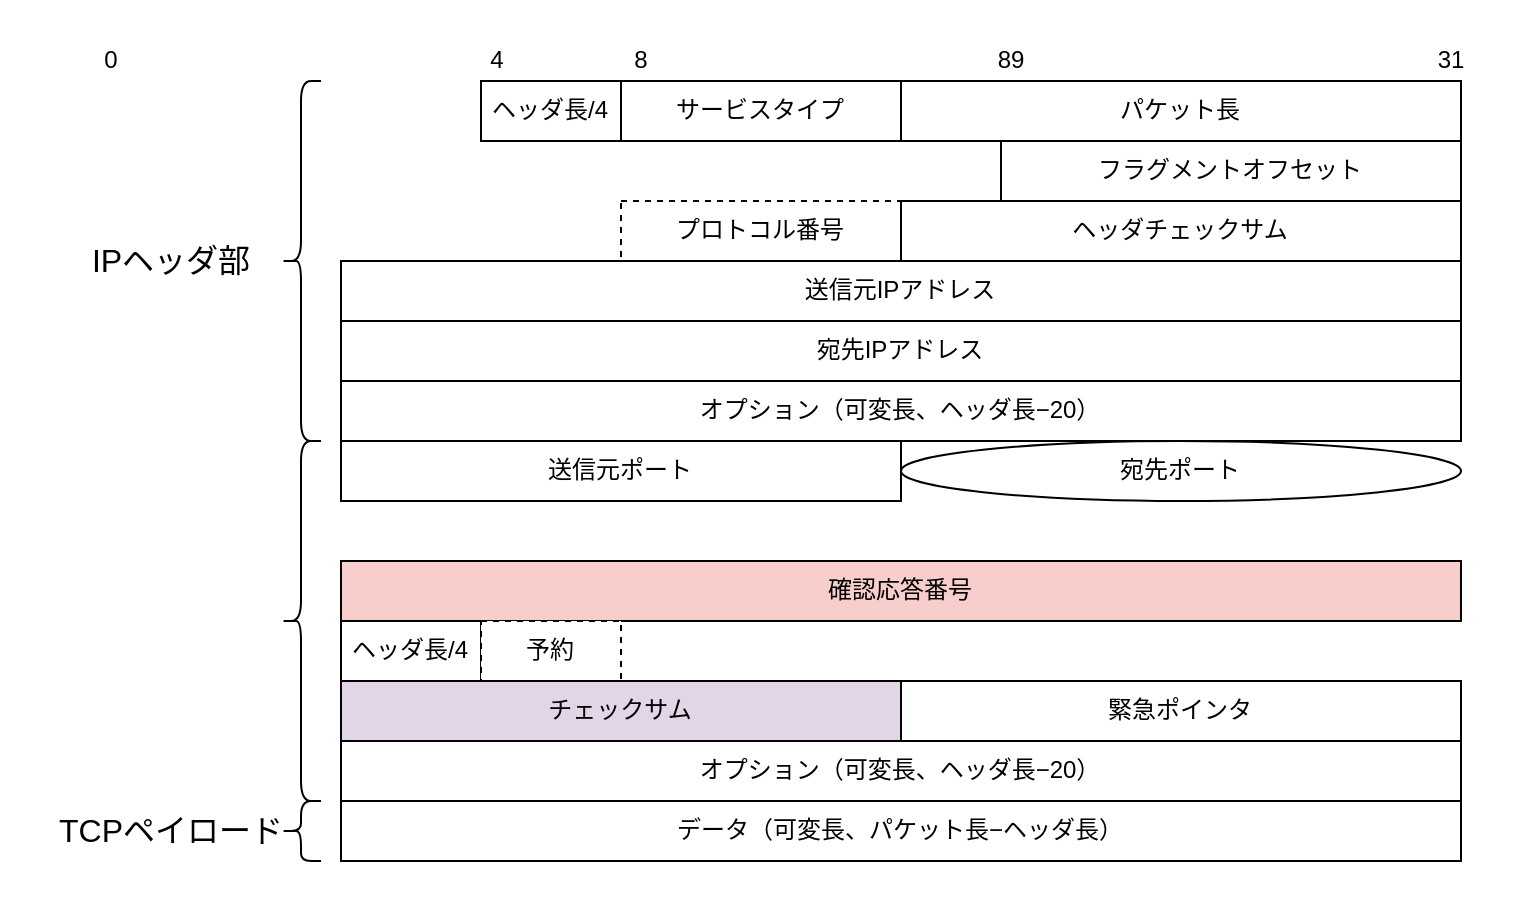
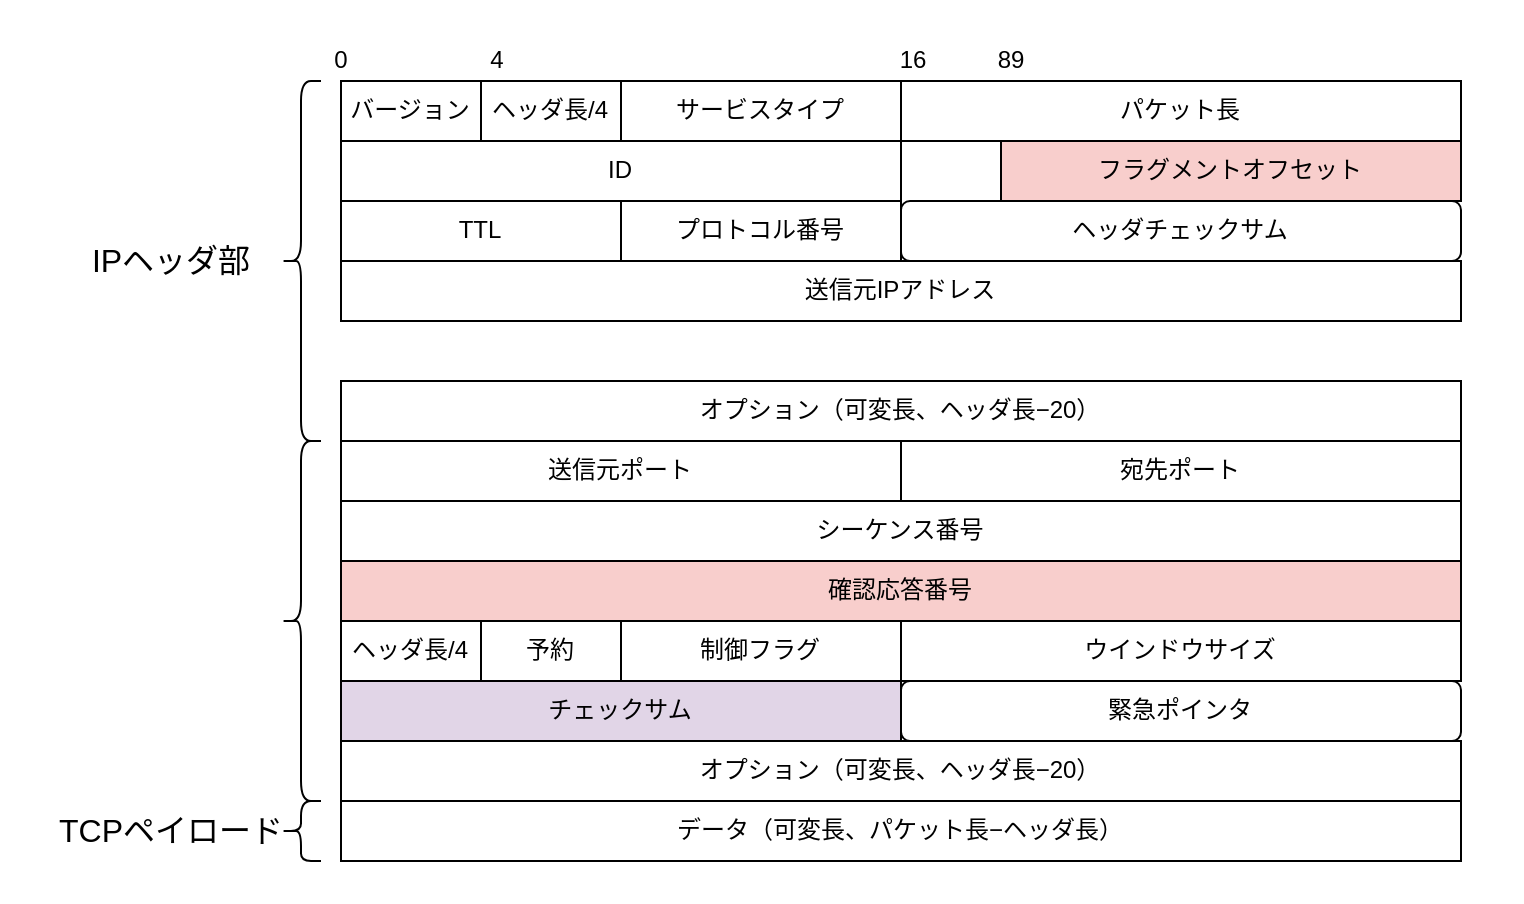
(111, 61) -> (341, 61)
(641, 61) -> none
none -> (913, 61)
(1451, 61) -> none
none -> (411, 111)
none -> (621, 171)
(1231, 171) -> (1231, 171)
none -> (481, 231)
(761, 231) -> (761, 231)
(1181, 231) -> (1181, 231)
(901, 351) -> none
(1181, 471) -> (1181, 471)
none -> (901, 531)
(551, 651) -> (551, 651)
none -> (761, 651)
none -> (1181, 651)
(1181, 711) -> (1181, 711)
